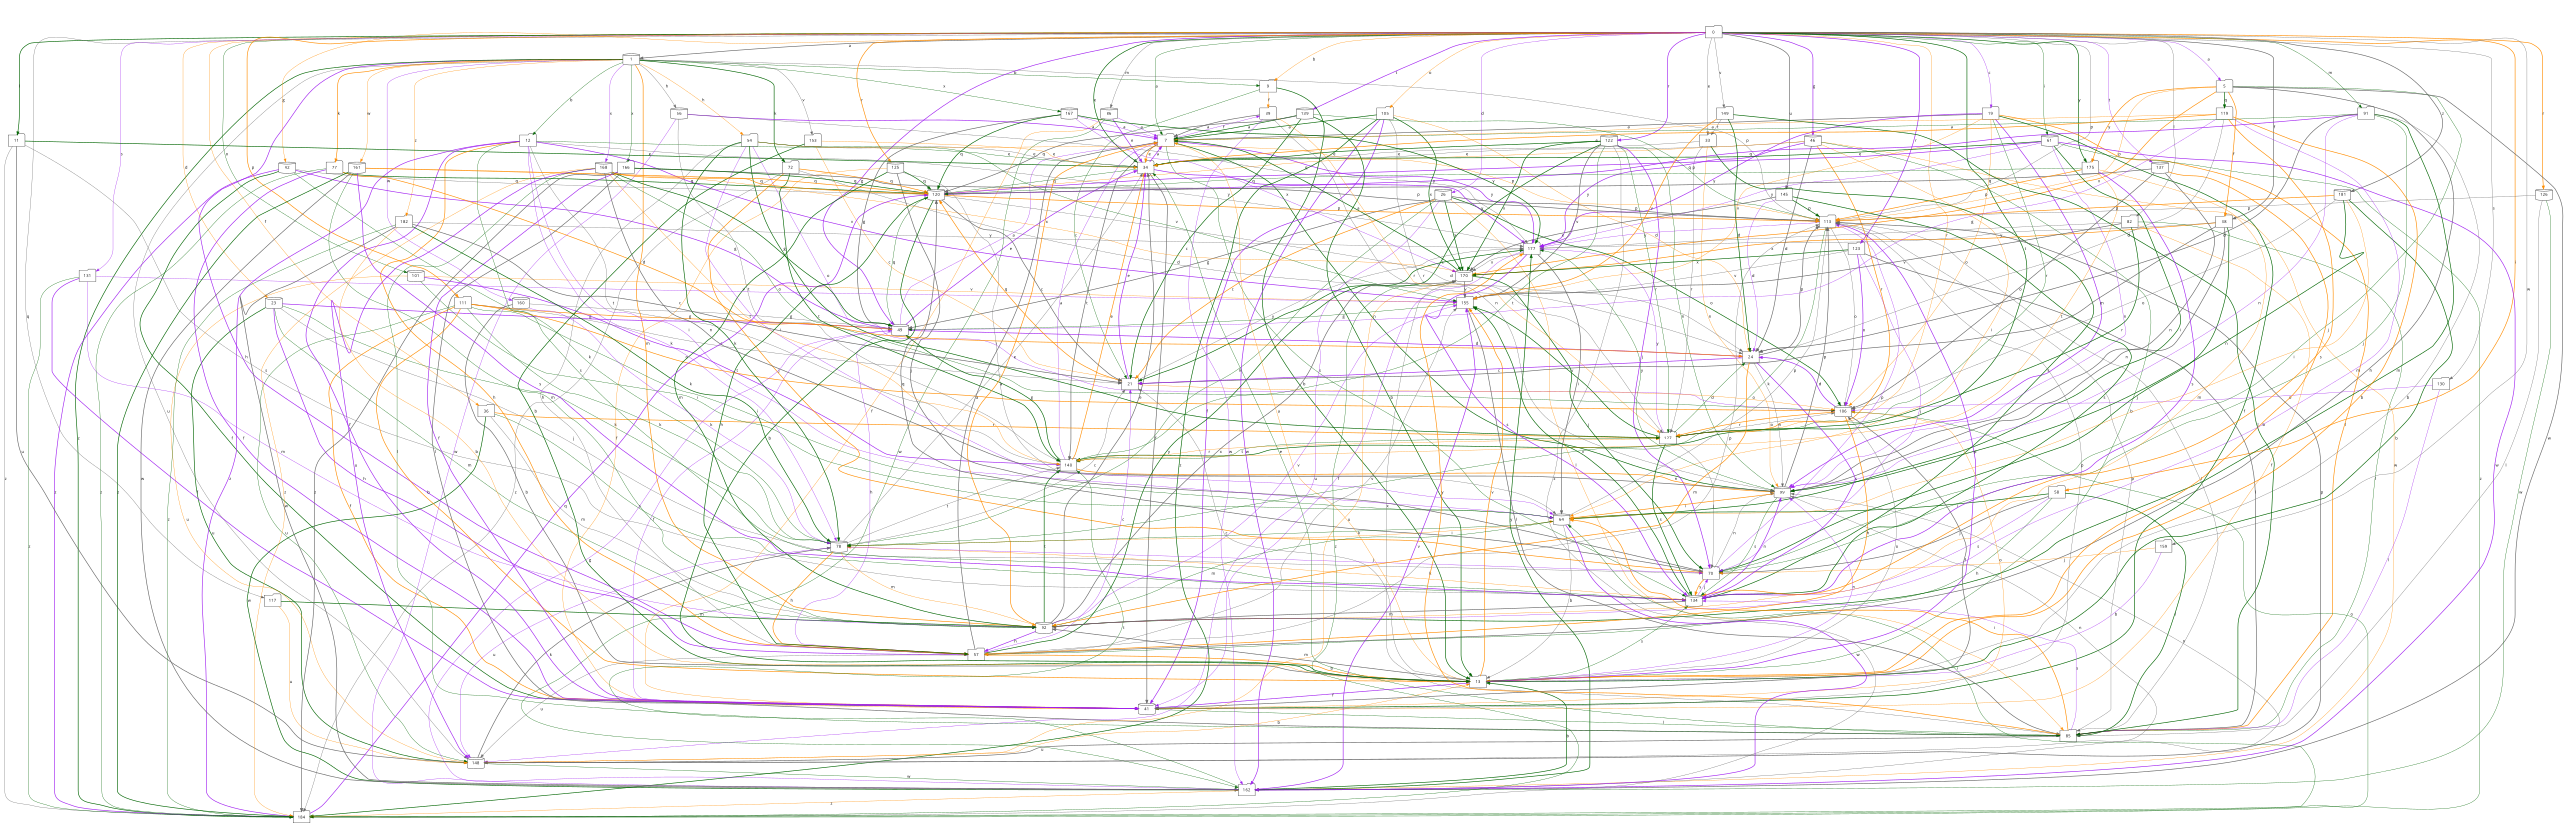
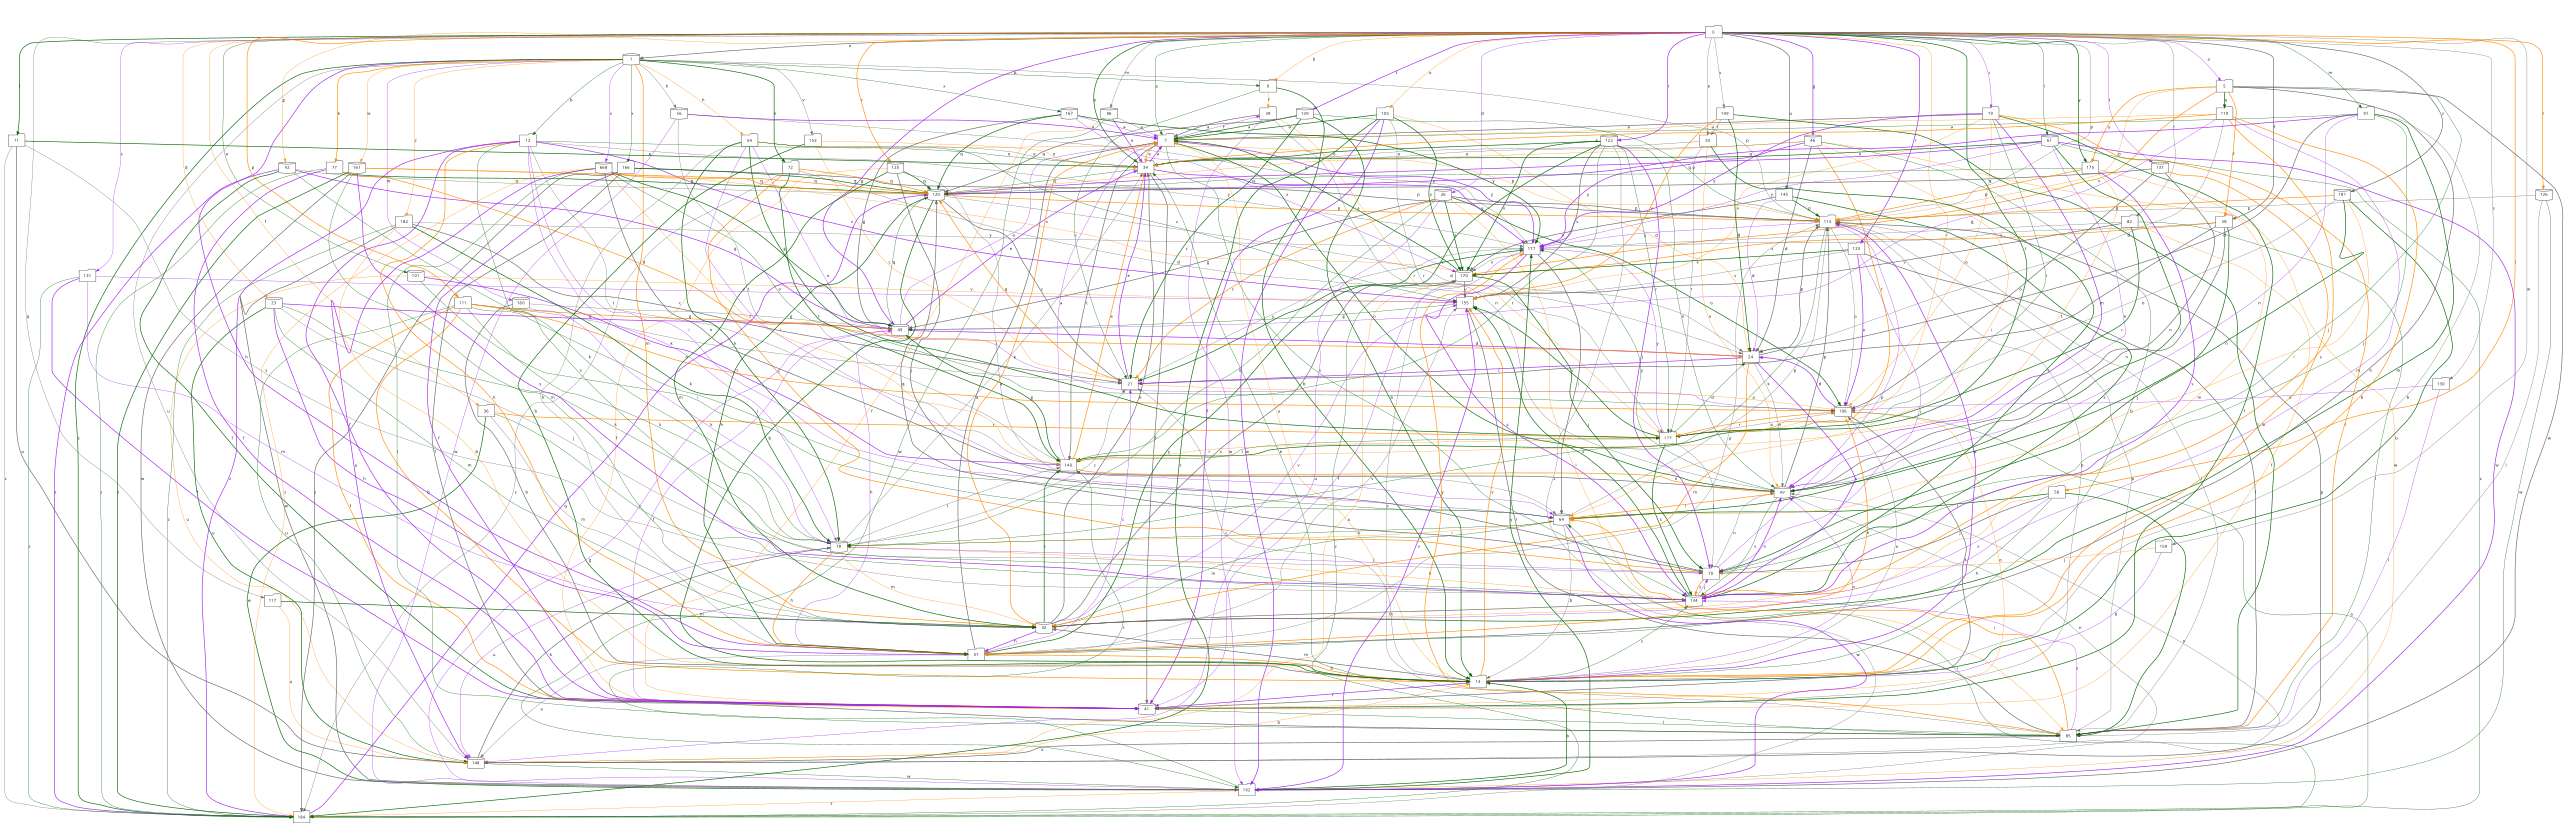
(604, 168) -> (604, 168)
